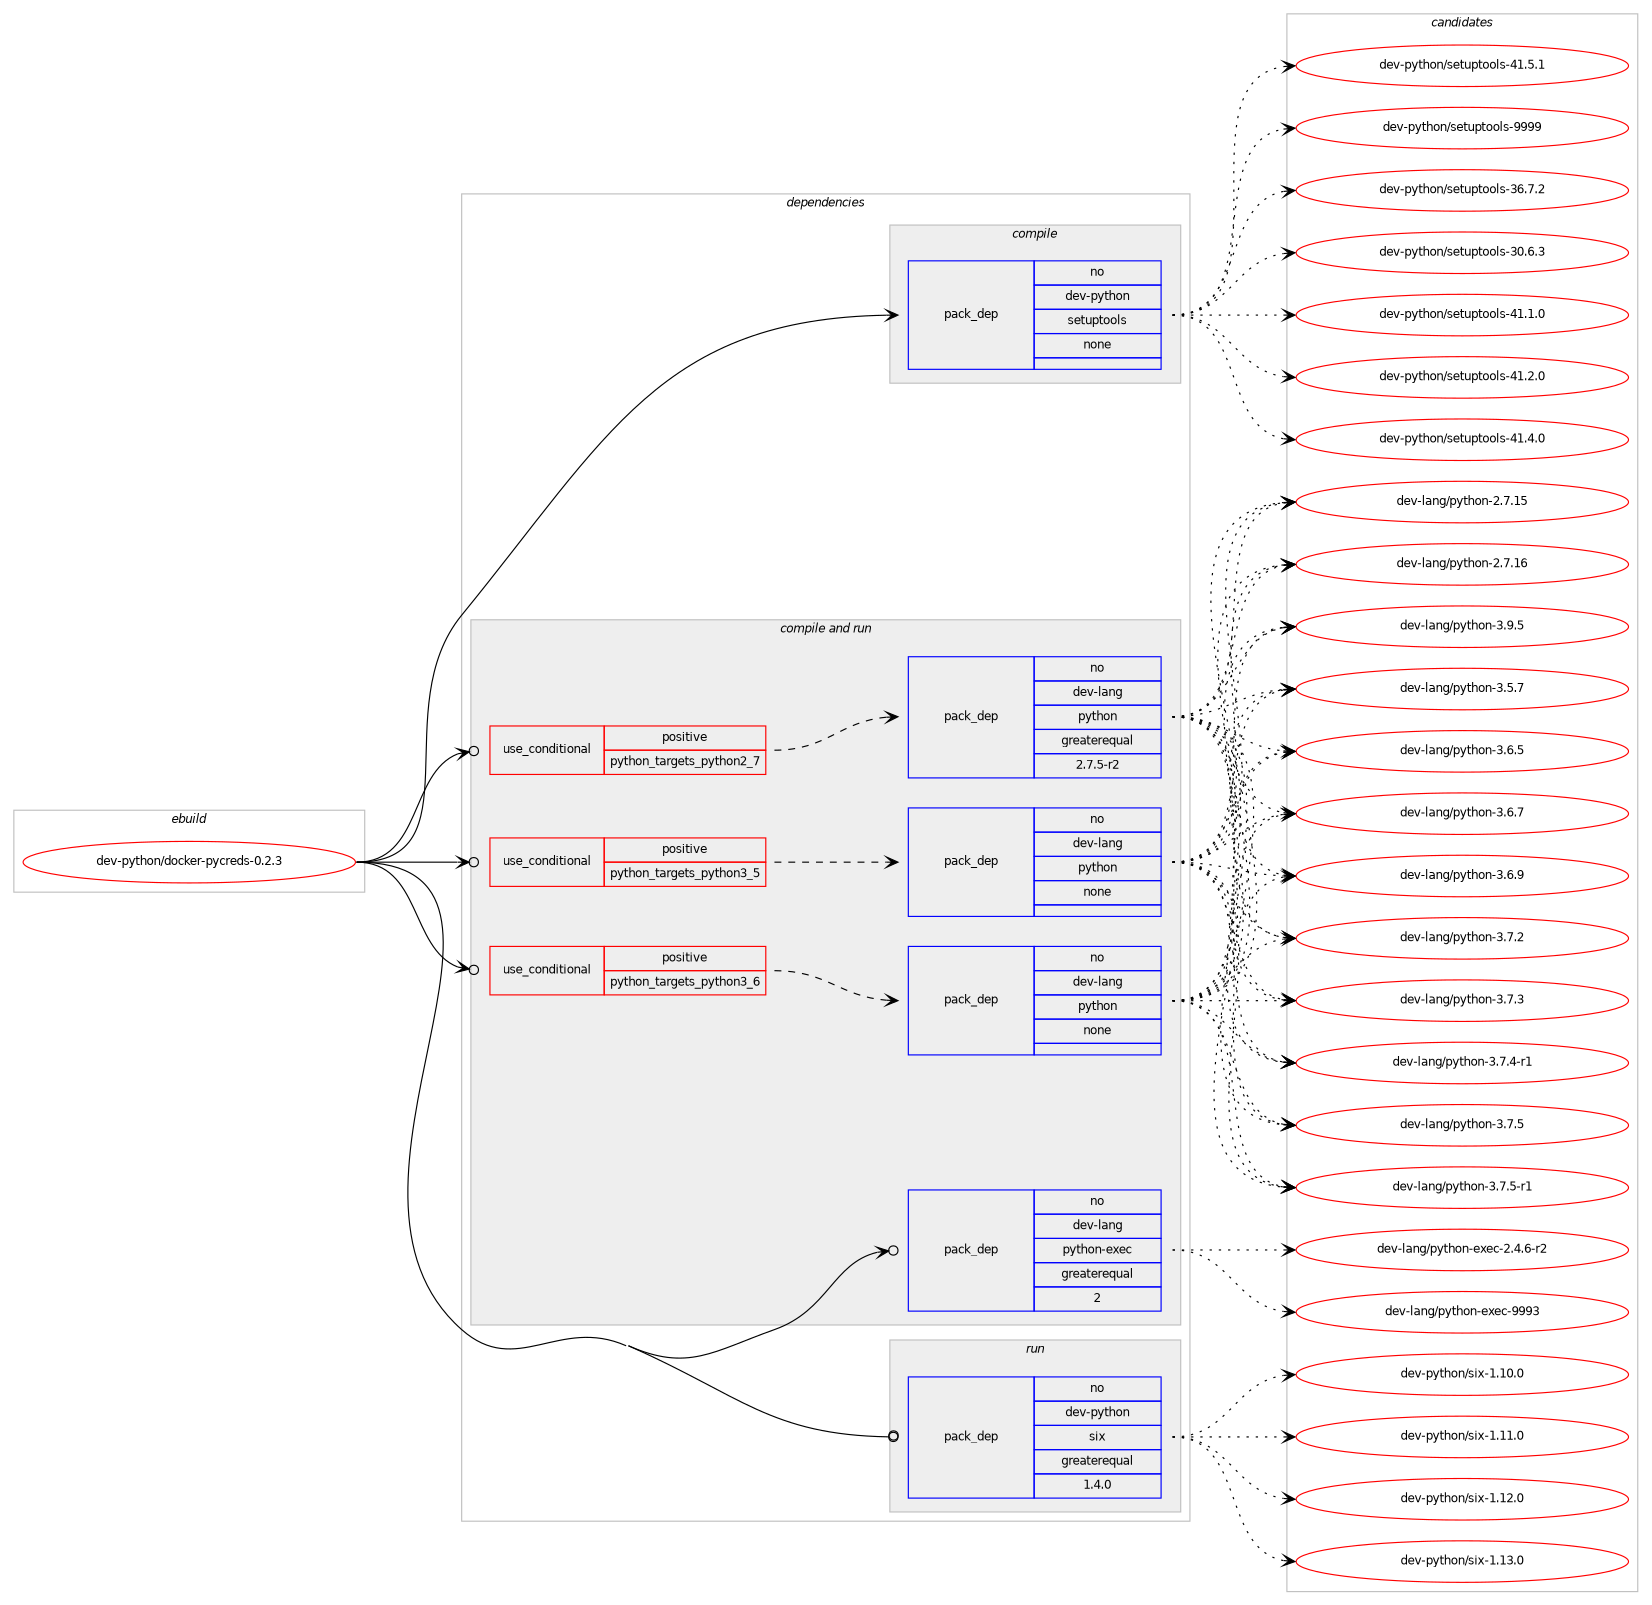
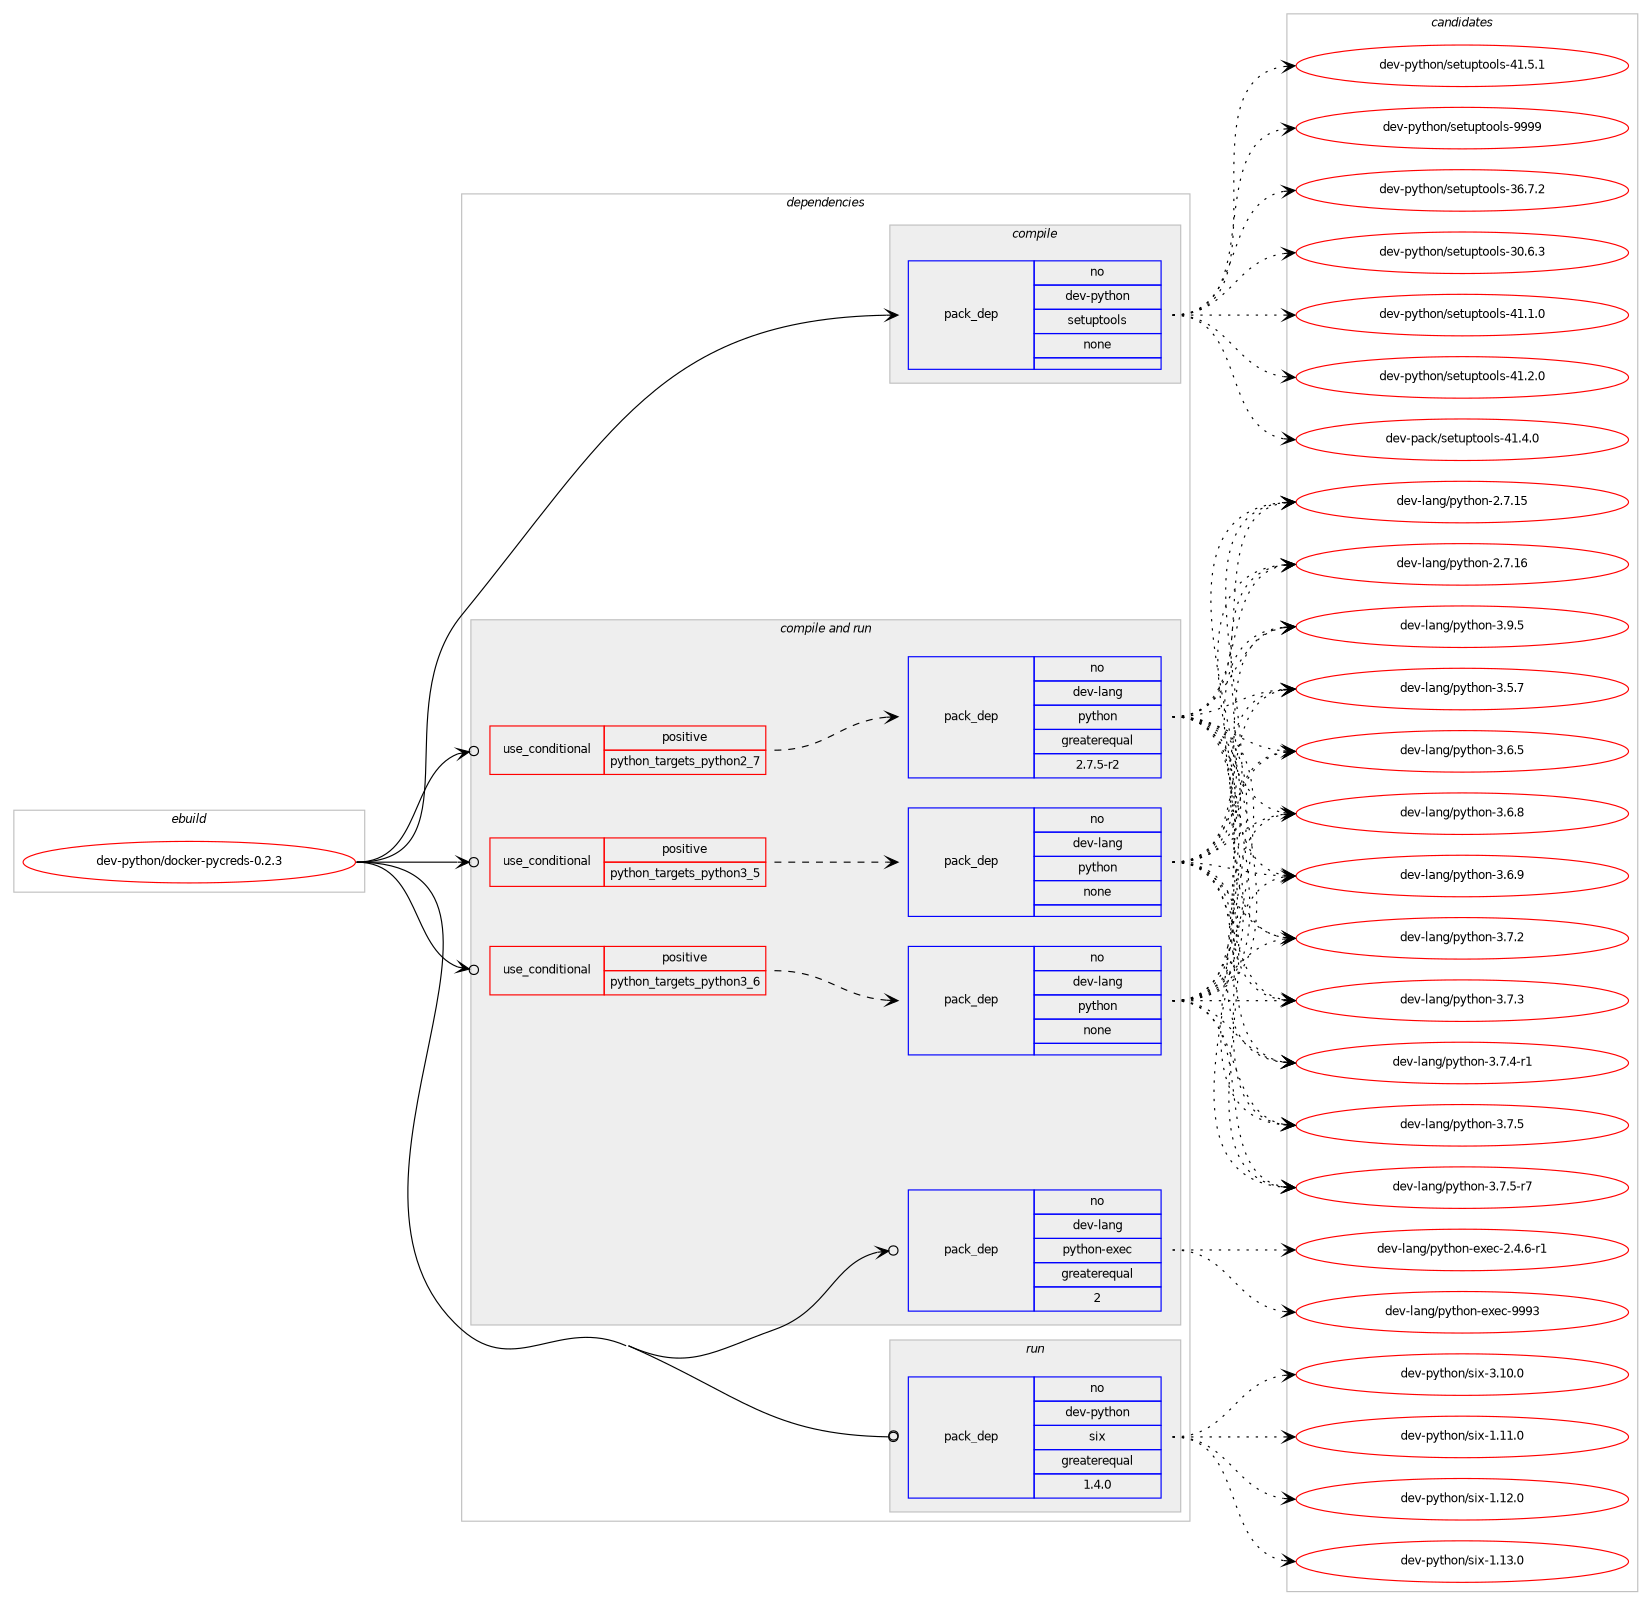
(1462, 440) -> (1462, 440)
(1462, 814) -> (1462, 814)
(1462, 1188) -> (1462, 1188)
(1462, 1250) -> (1462, 1250)
(1462, 1375) -> (1462, 1375)
